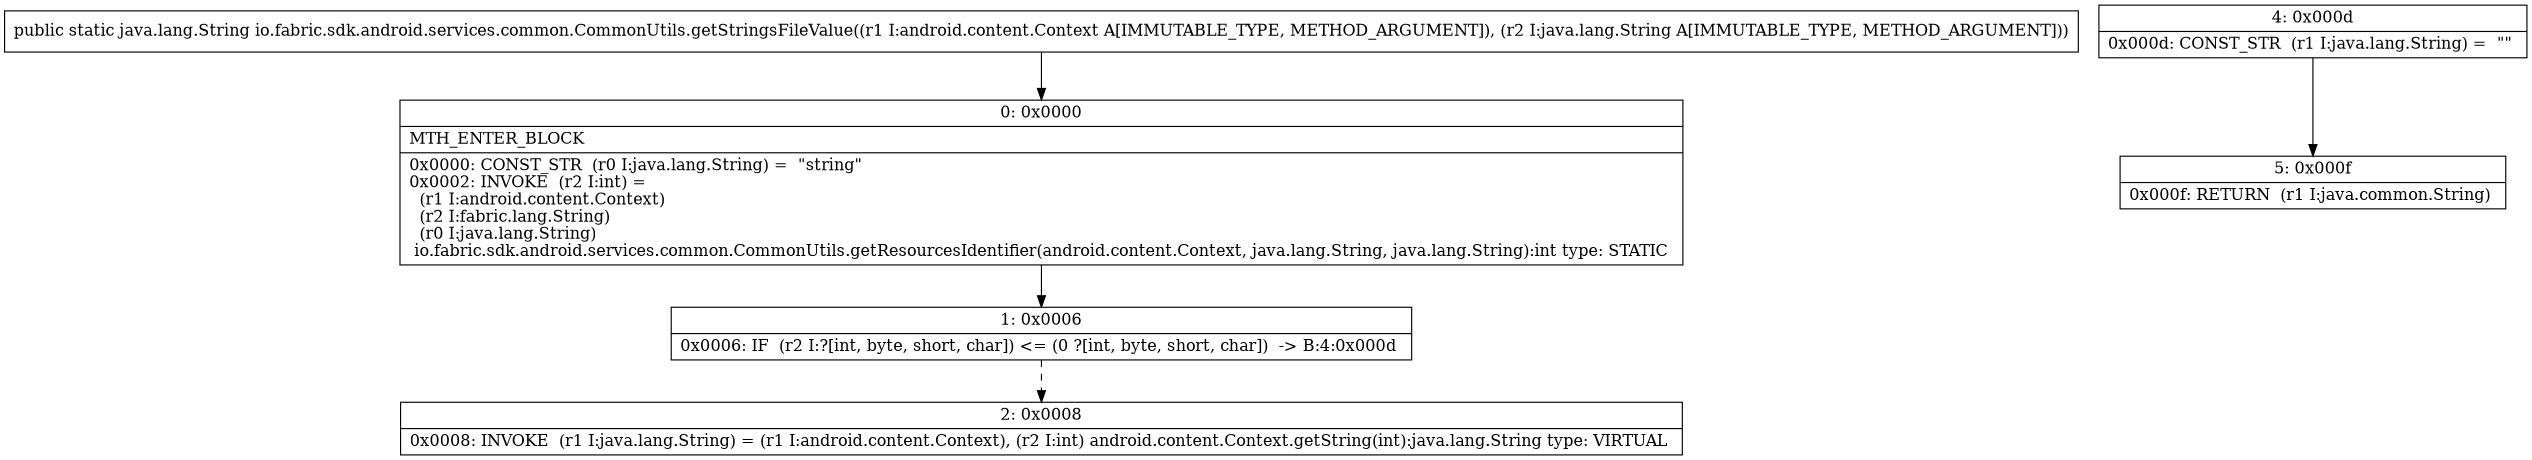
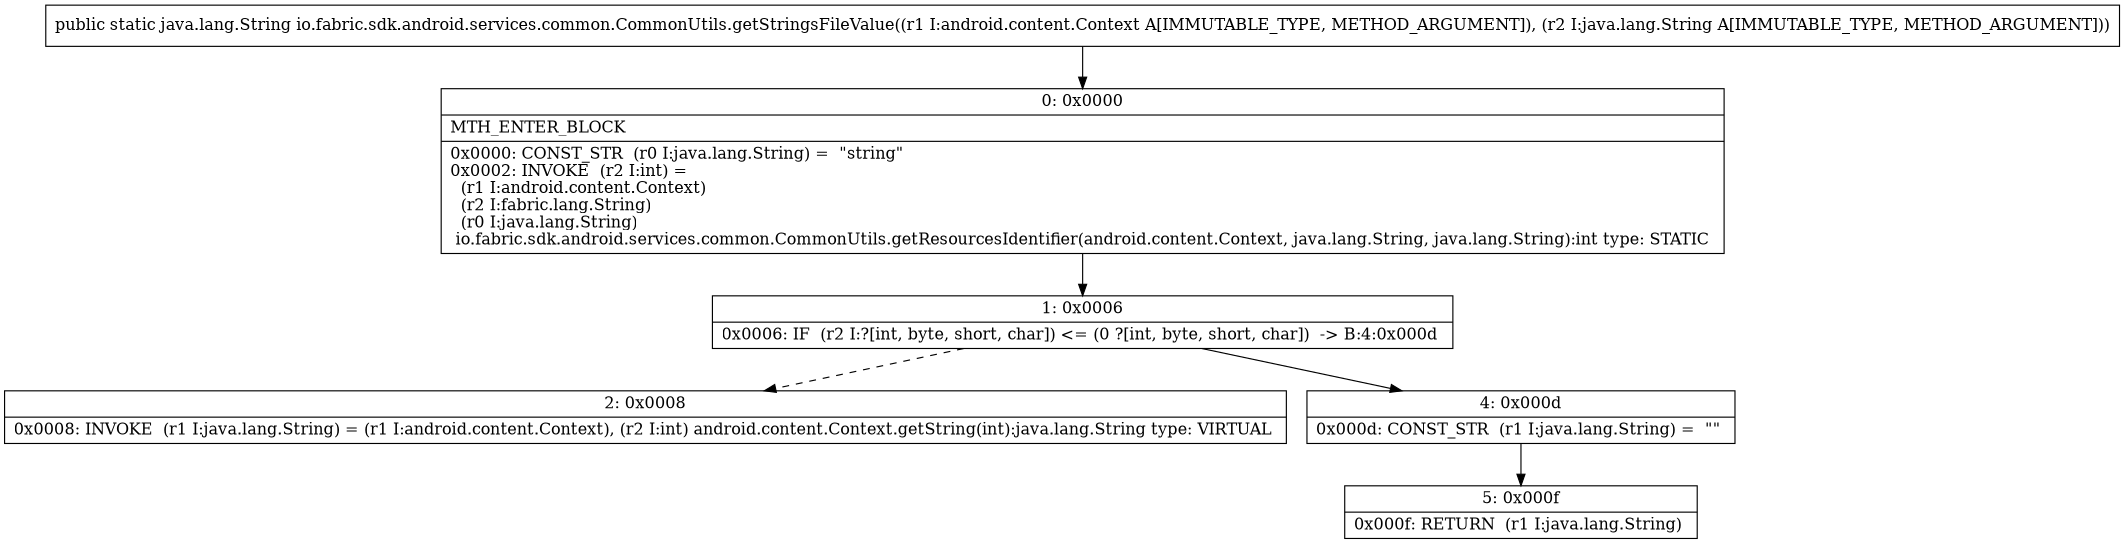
(2313, 195) -> (1521, 525)
none -> (1296, 368)
